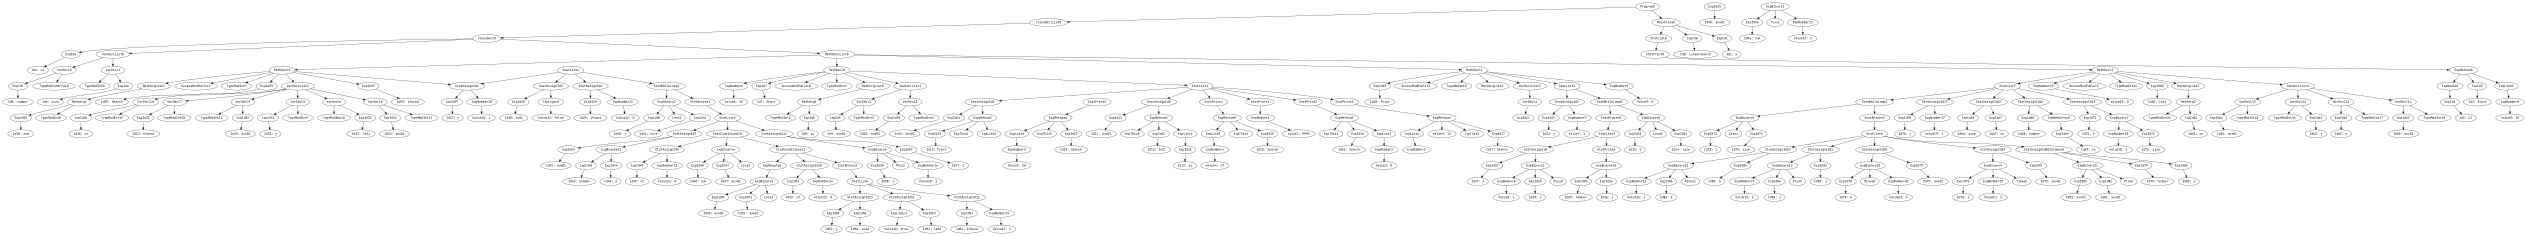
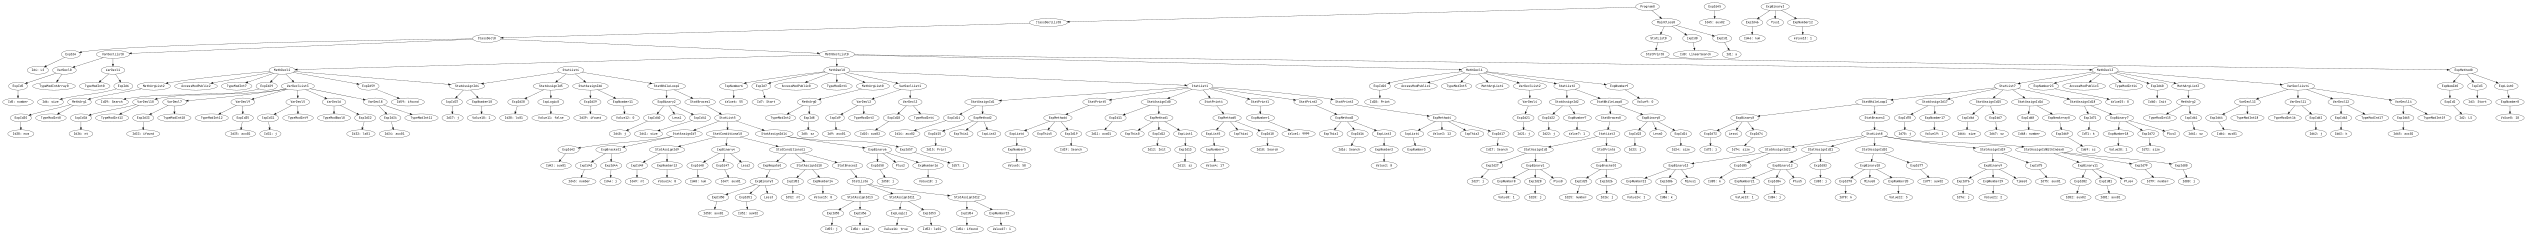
none -> (1150, 94)
none -> (1524, 134)
none -> (2171, 134)
